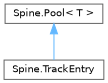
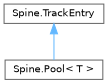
(54, 47) -> (54, 47)
